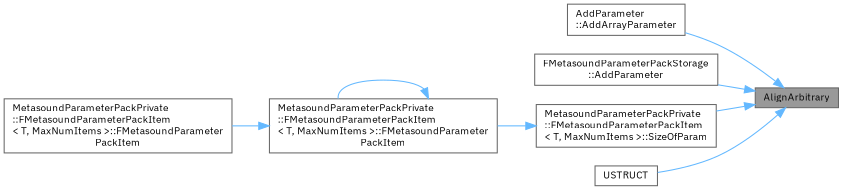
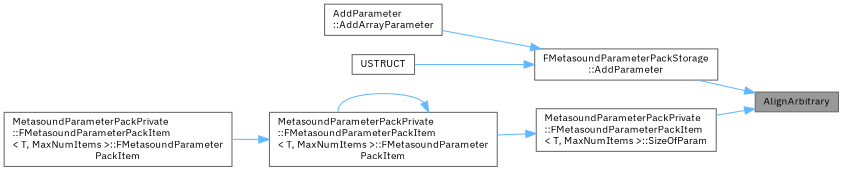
(733, 52) -> (487, 39)
(722, 154) -> (469, 64)
